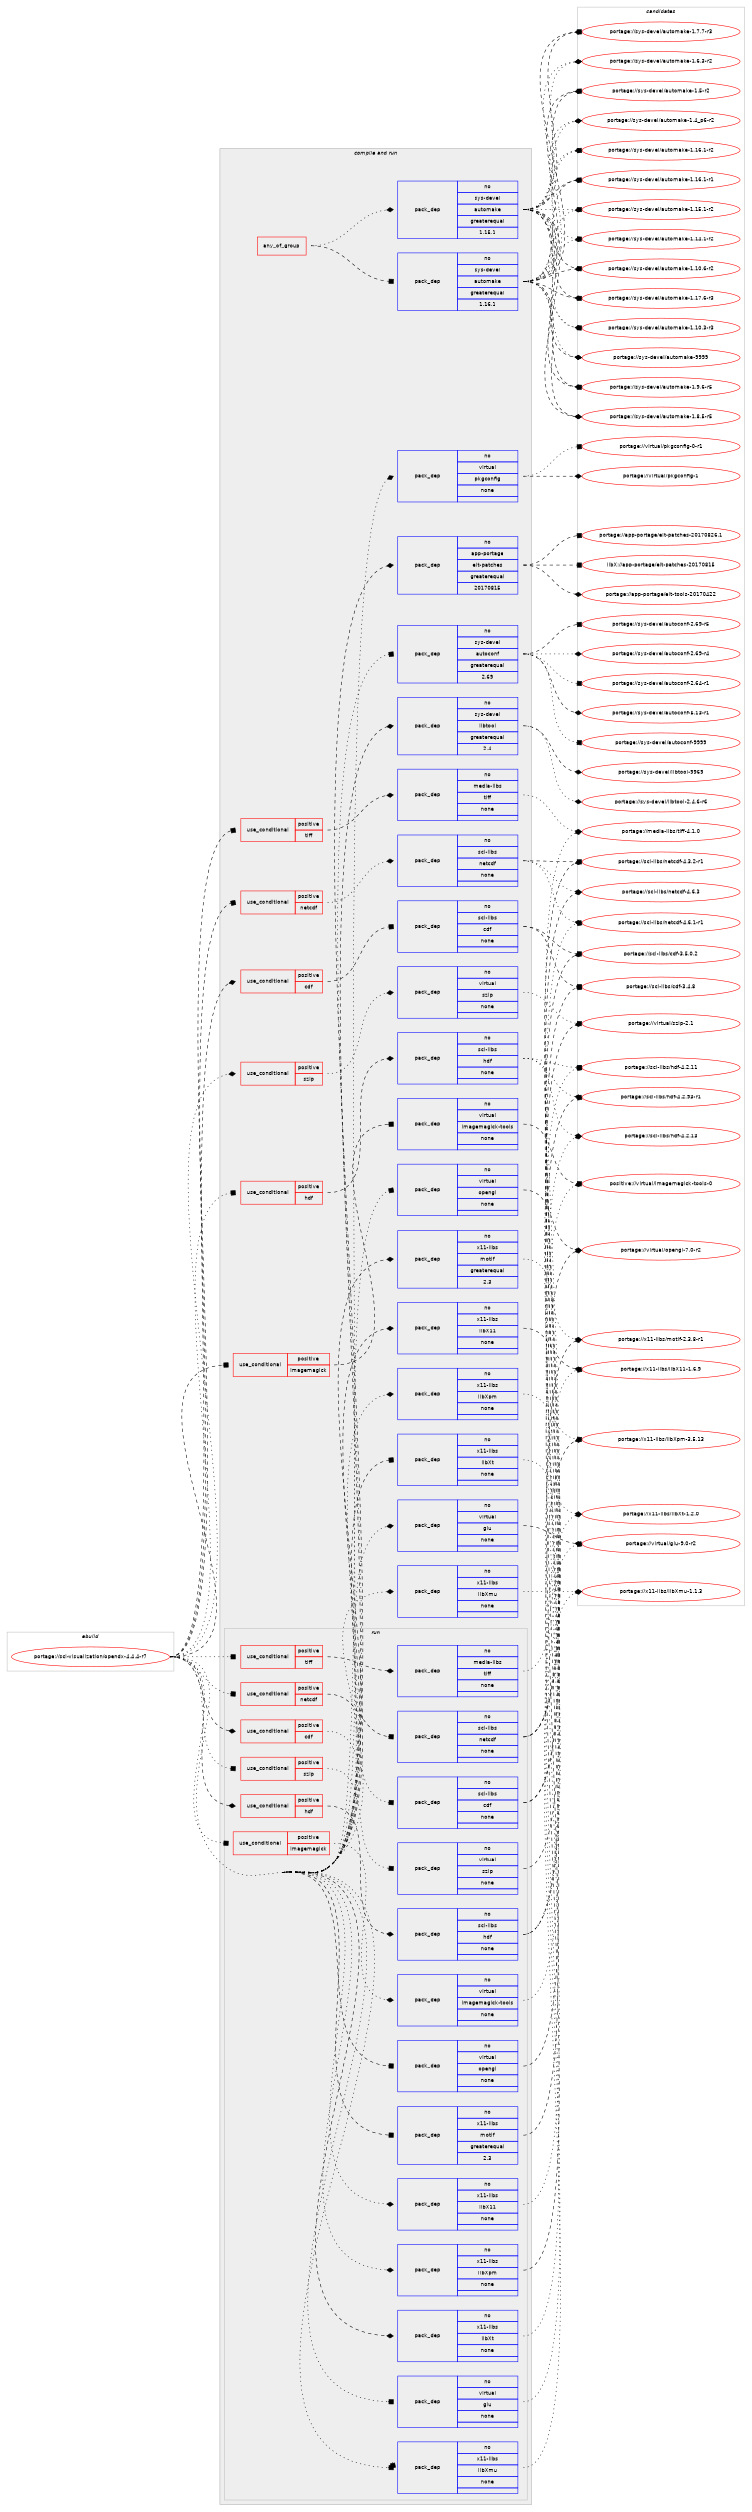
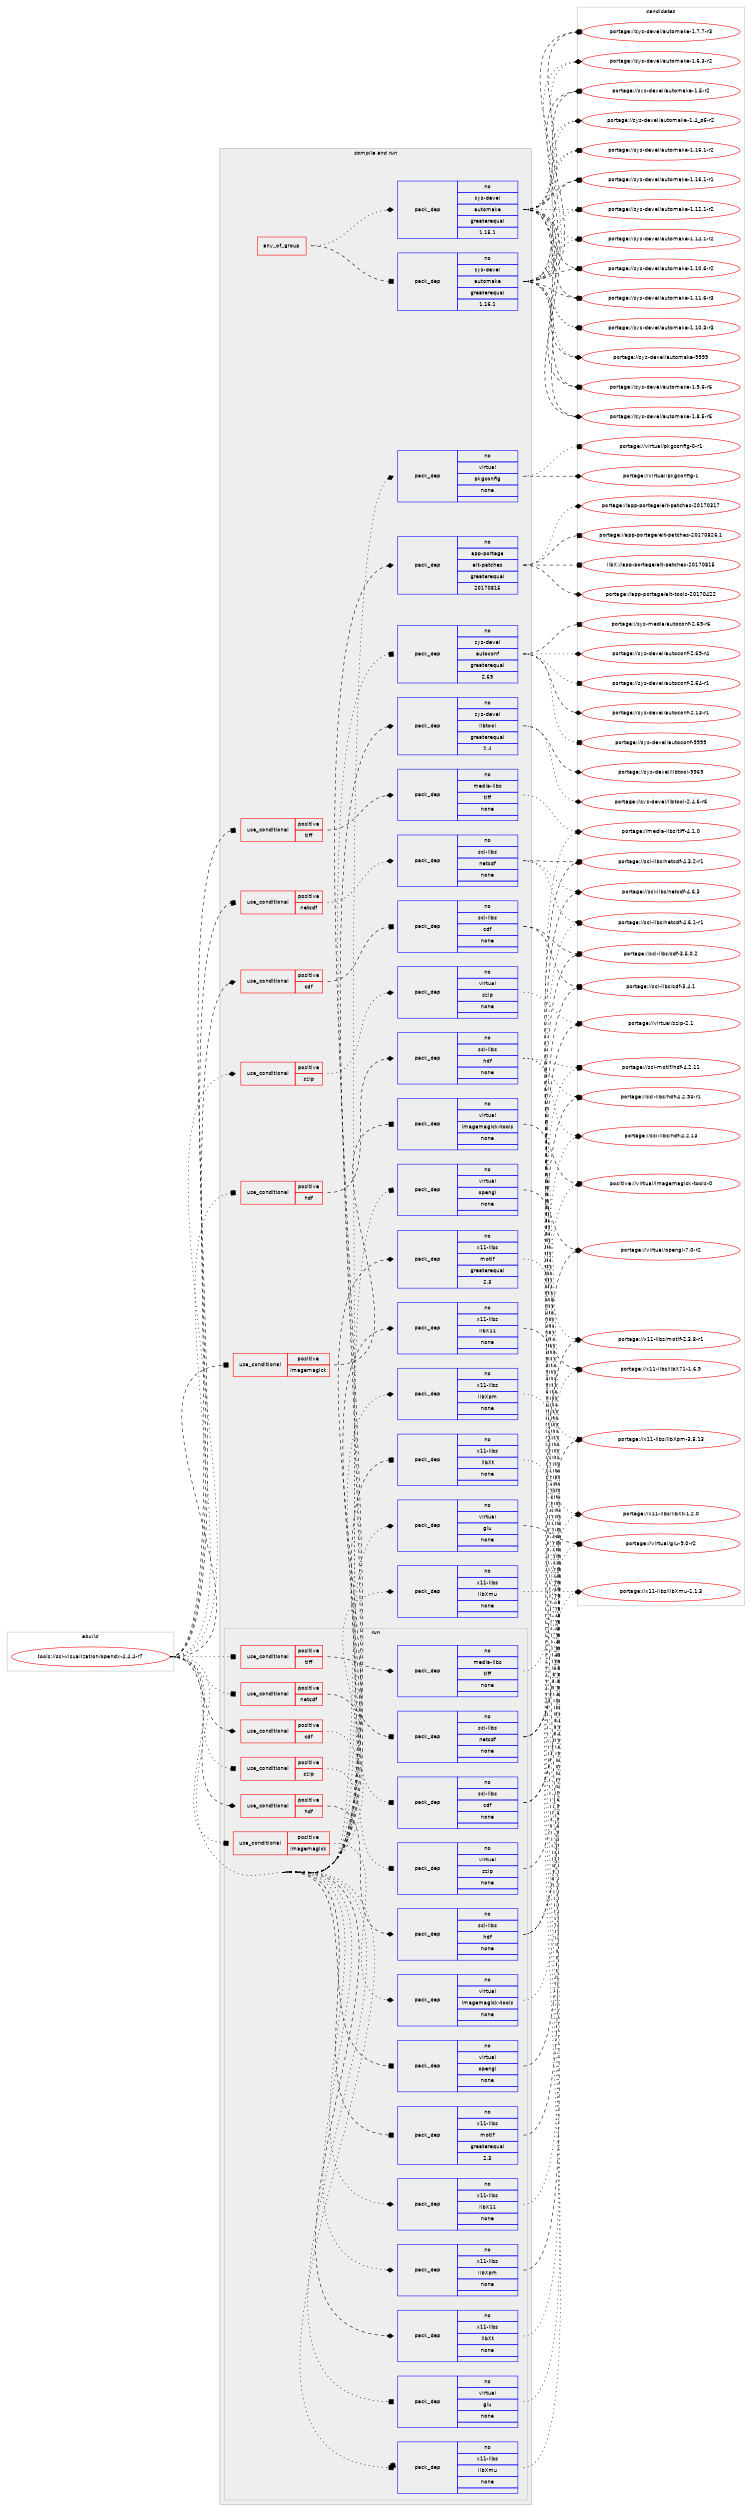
(661, 210) -> (661, 210)
(661, 298) -> (661, 298)
none -> (661, 506)
(661, 624) -> (661, 624)
(661, 713) -> (661, 713)
(661, 987) -> (661, 987)
(661, 1068) -> (661, 1068)
(661, 1369) -> (661, 1369)
(91, 1657) -> (91, 1657)
